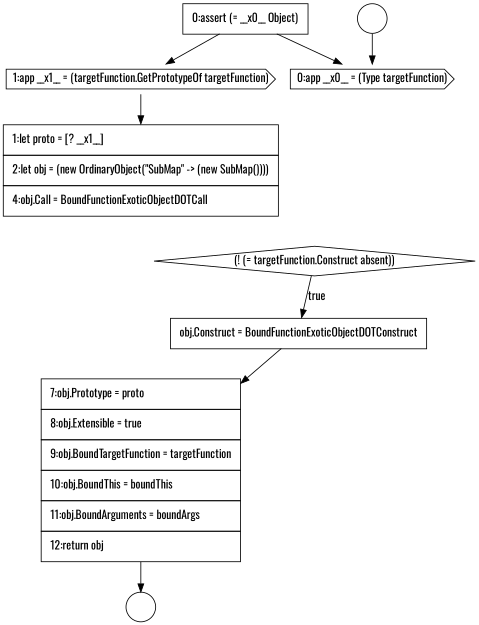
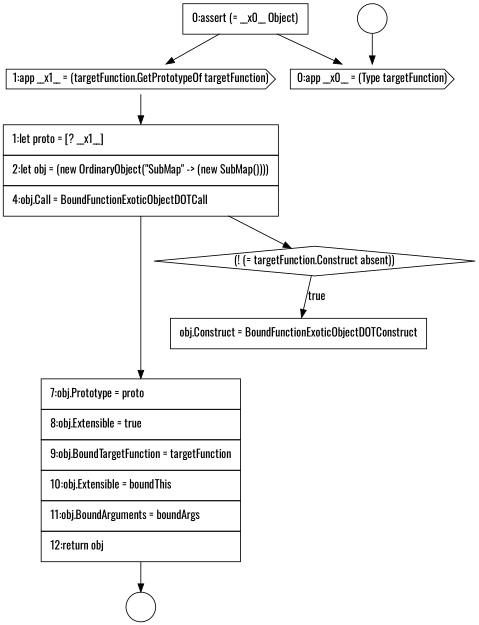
none -> (256, 230)
(264, 363) -> (141, 293)
(112, 485) -> (111, 485)
